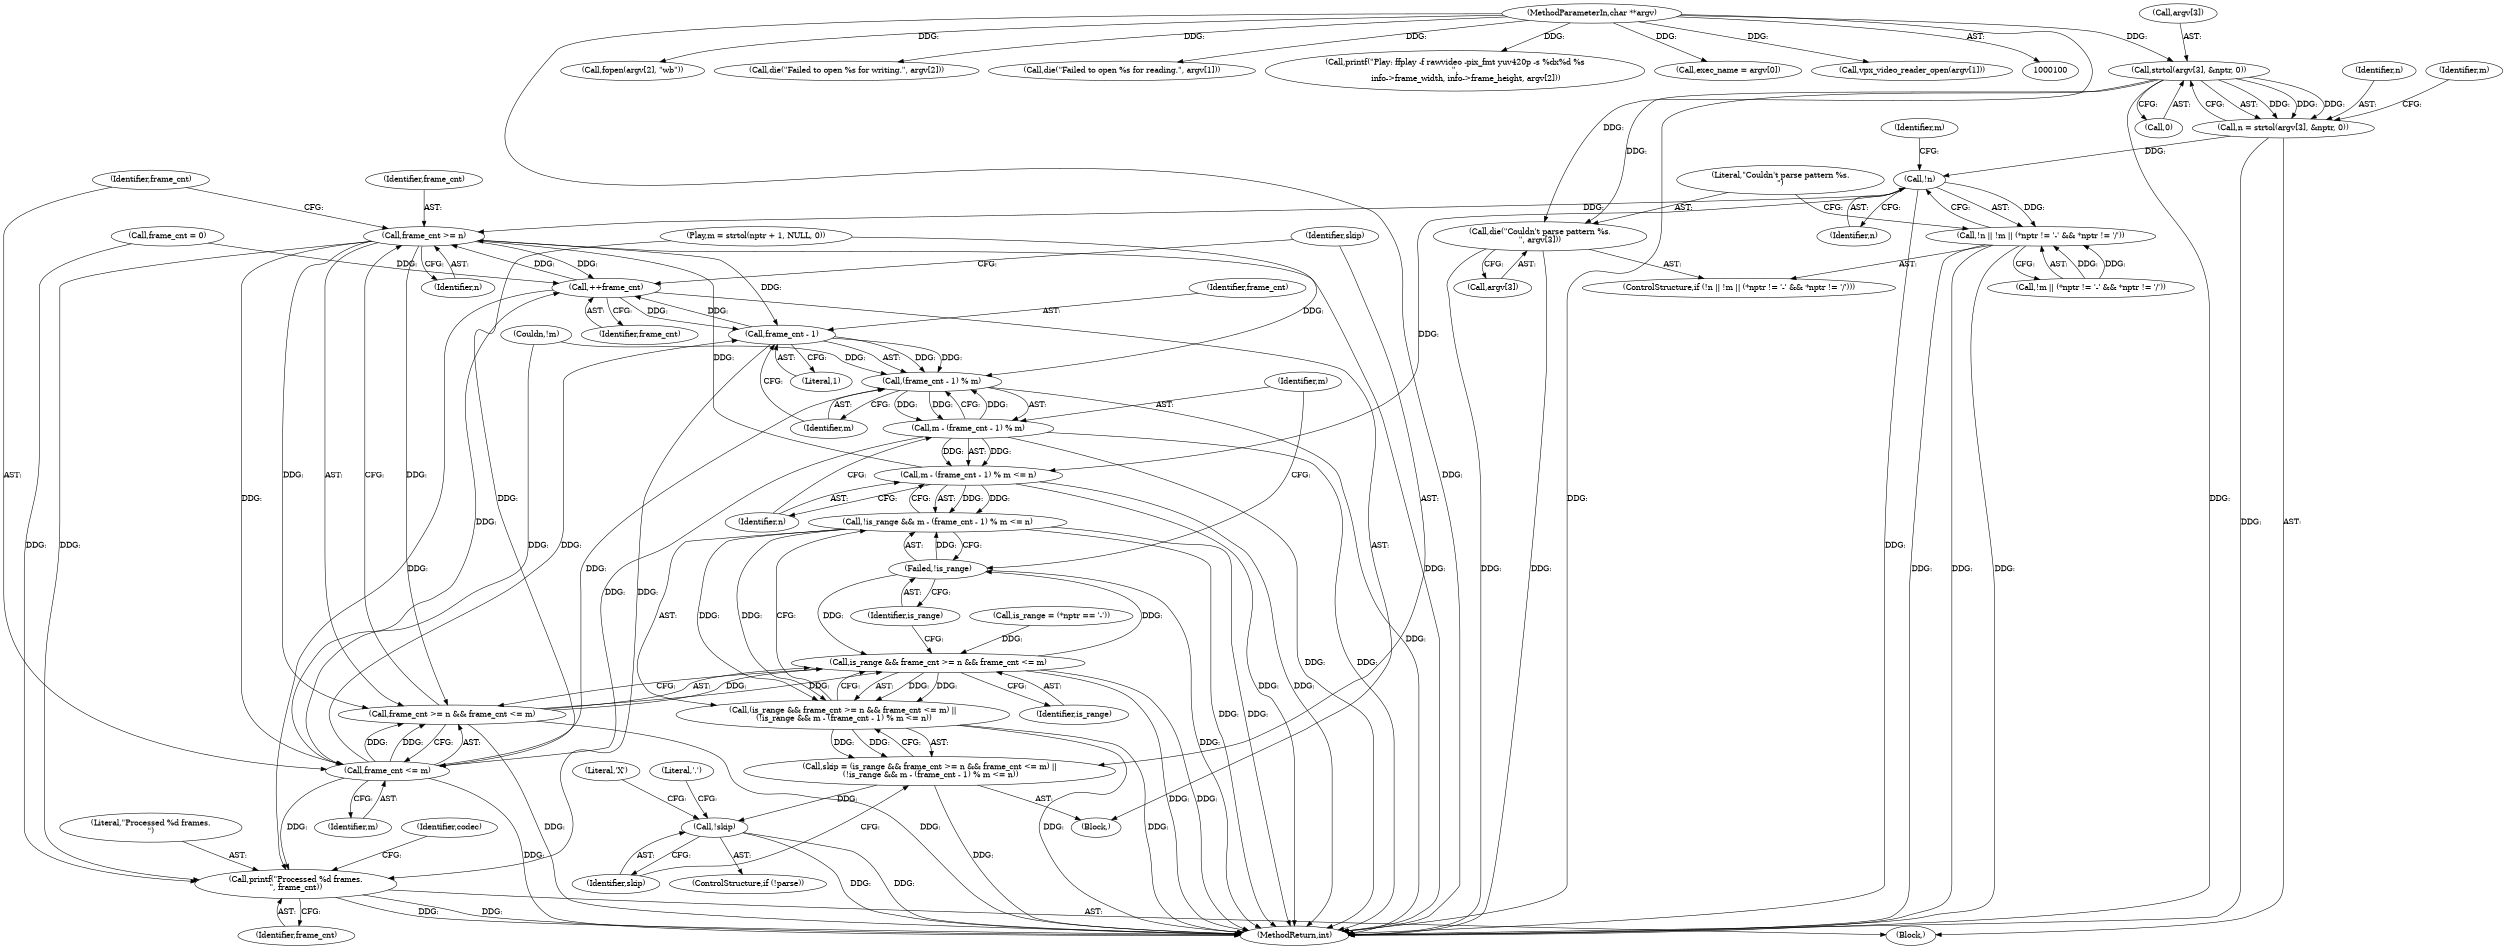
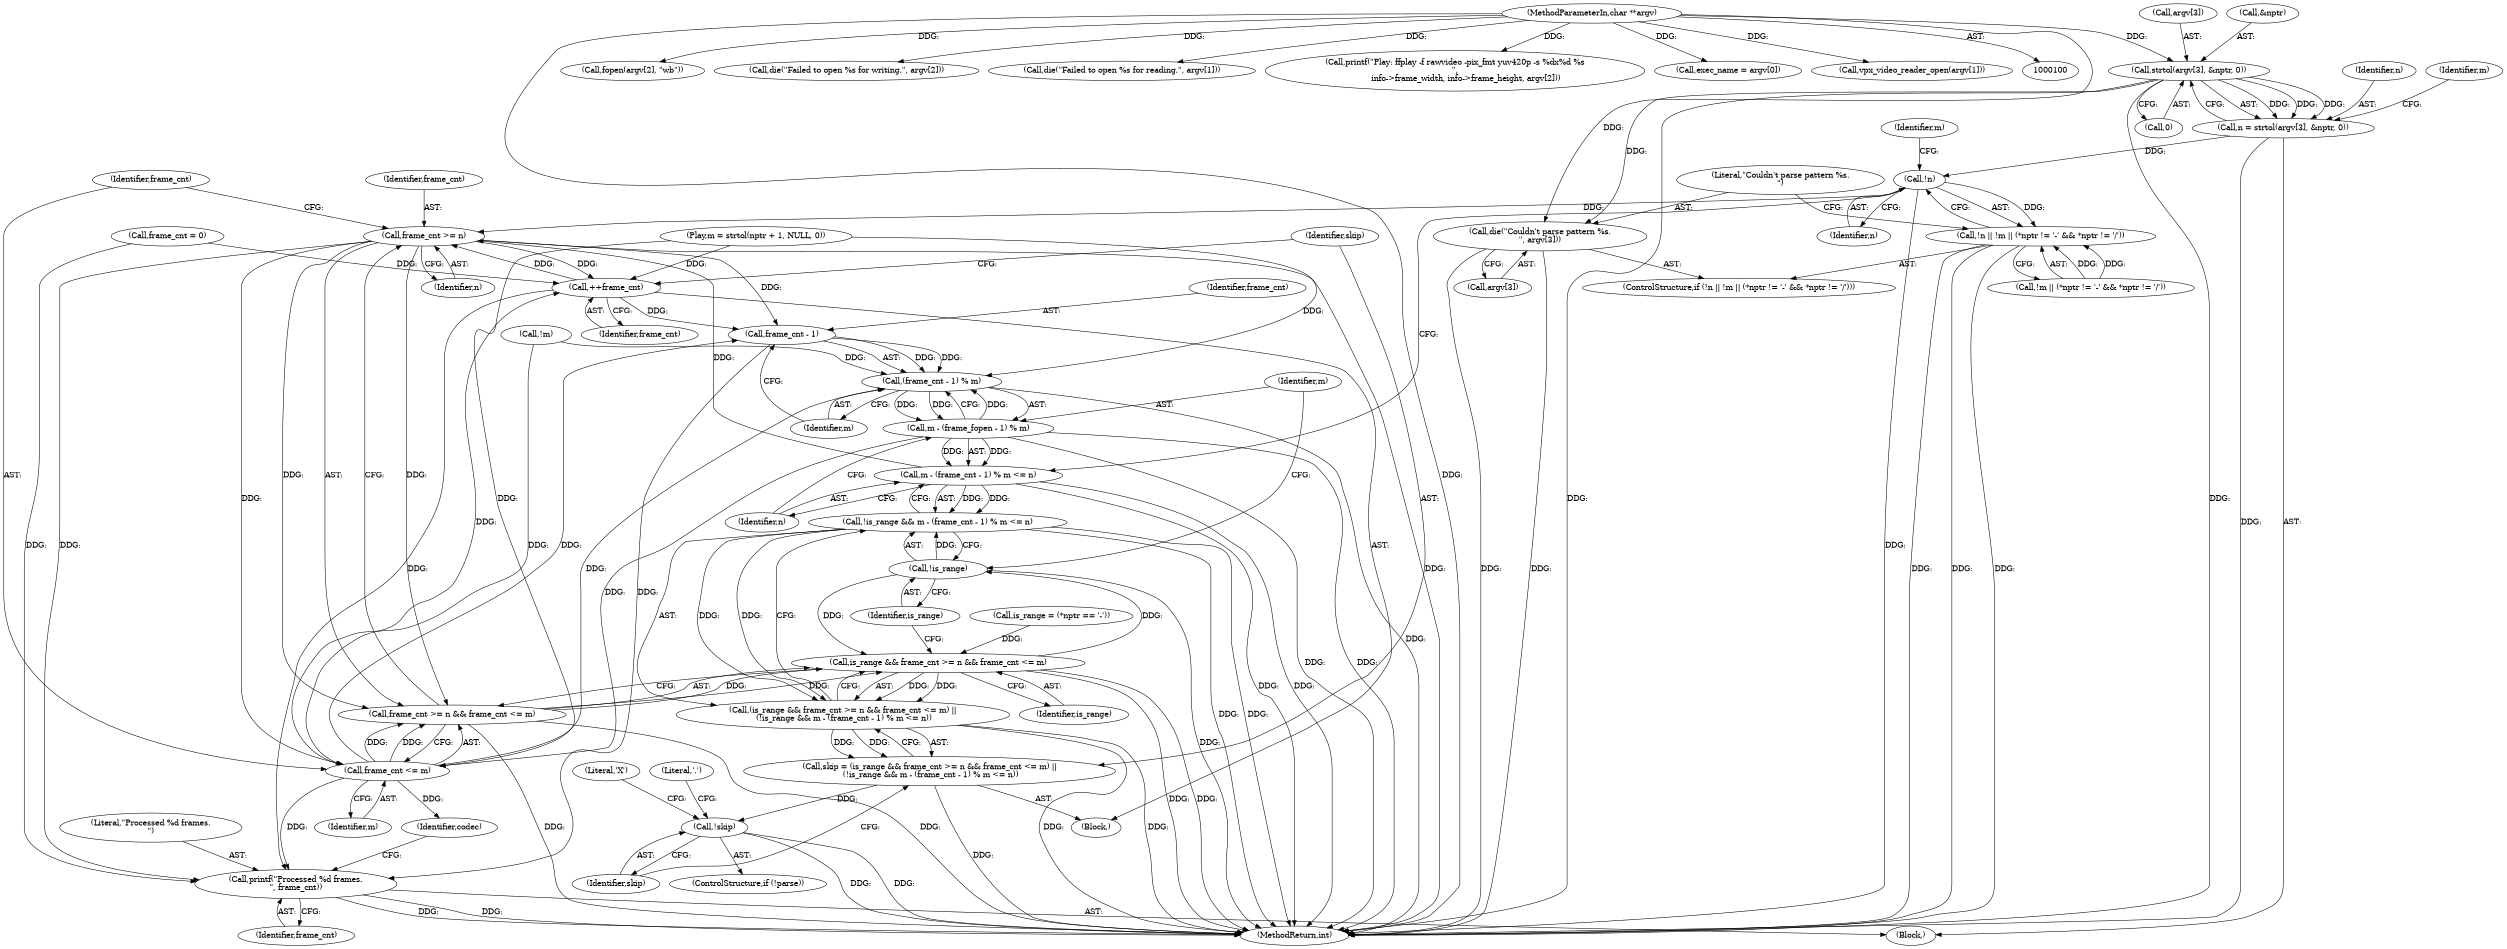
none -> (2263, 13)
(696, 312) -> (683, 262)
(536, 335) -> (536, 335)
(1430, 335) -> (1430, 335)
(821, 382) -> none
(968, 429) -> (968, 429)
(938, 569) -> (938, 569)
(792, 932) -> (416, 798)
